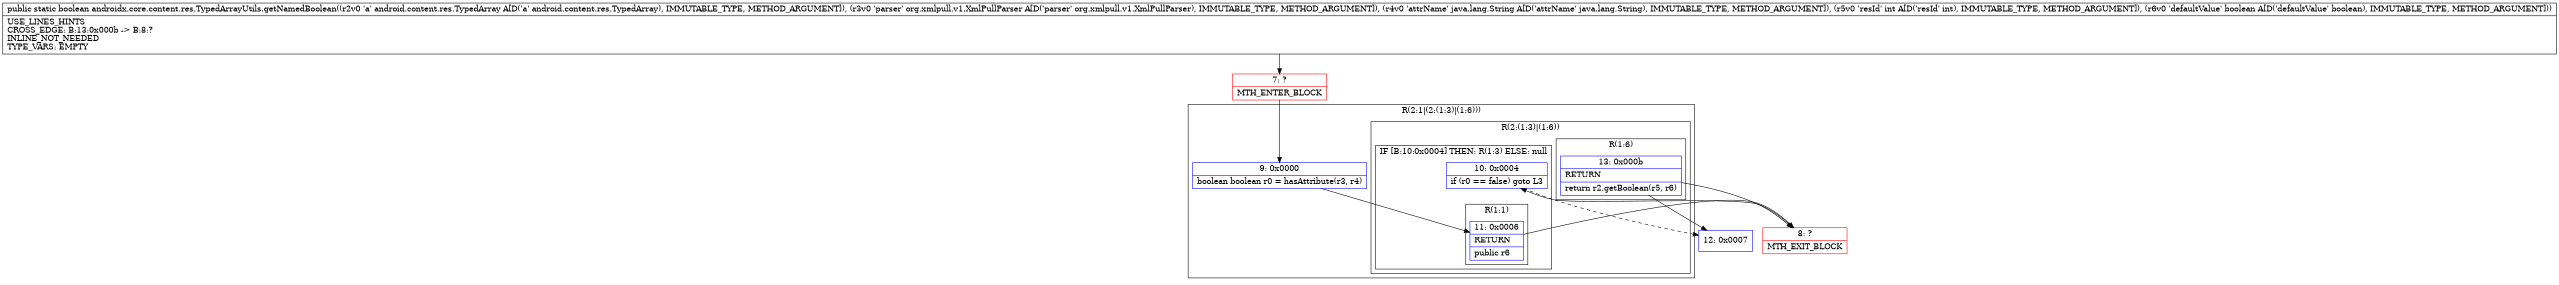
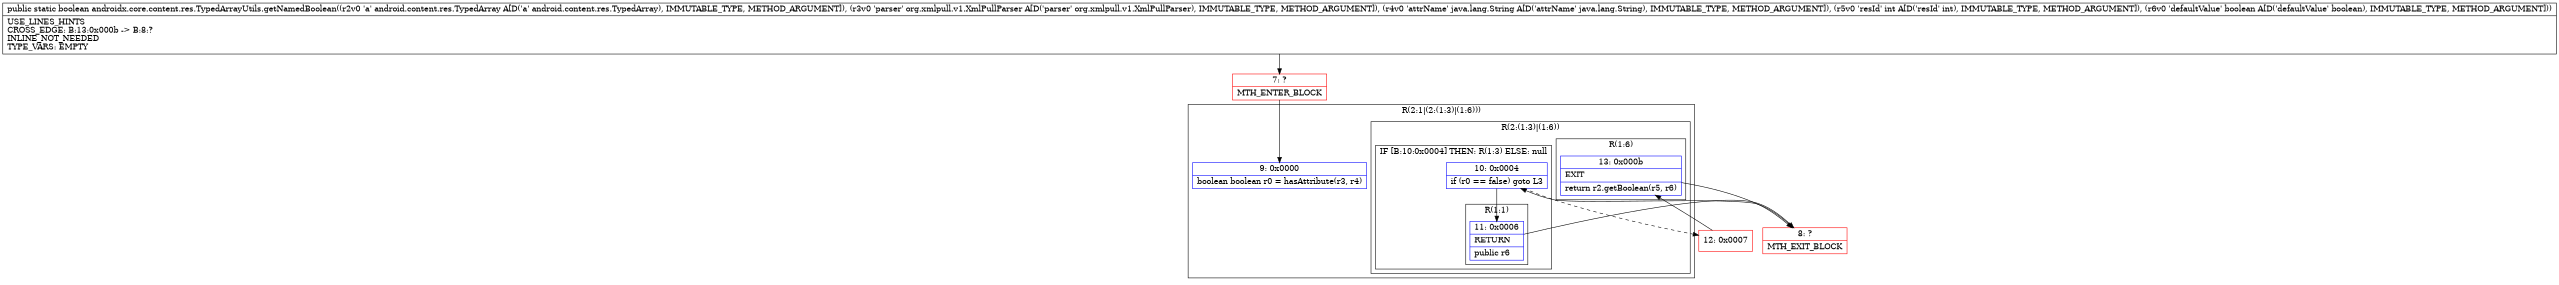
(1583, 175) -> (1575, 175)
(1393, 210) -> (1497, 200)
(1675, 212) -> (1686, 214)
(1726, 241) -> (1726, 241)
